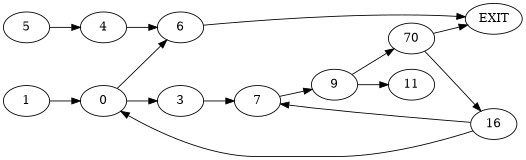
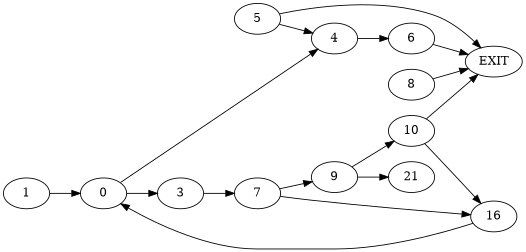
none -> (381, 6)
(412, 38) -> (412, 131)
(139, 67) -> (216, 118)
(412, 85) -> (412, 177)
none -> (412, 85)
(380, 115) -> (371, 206)
